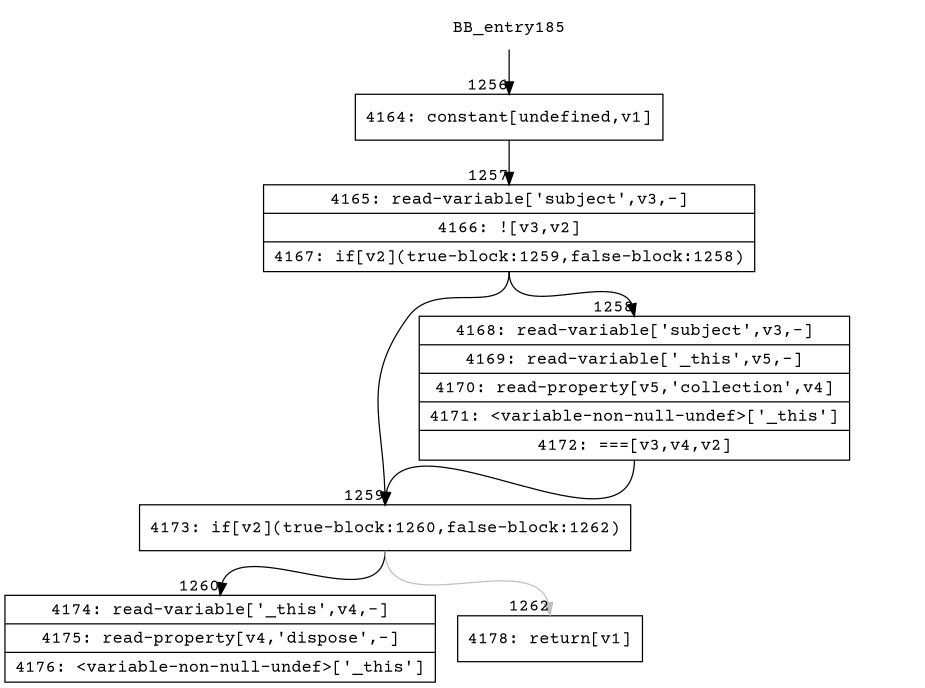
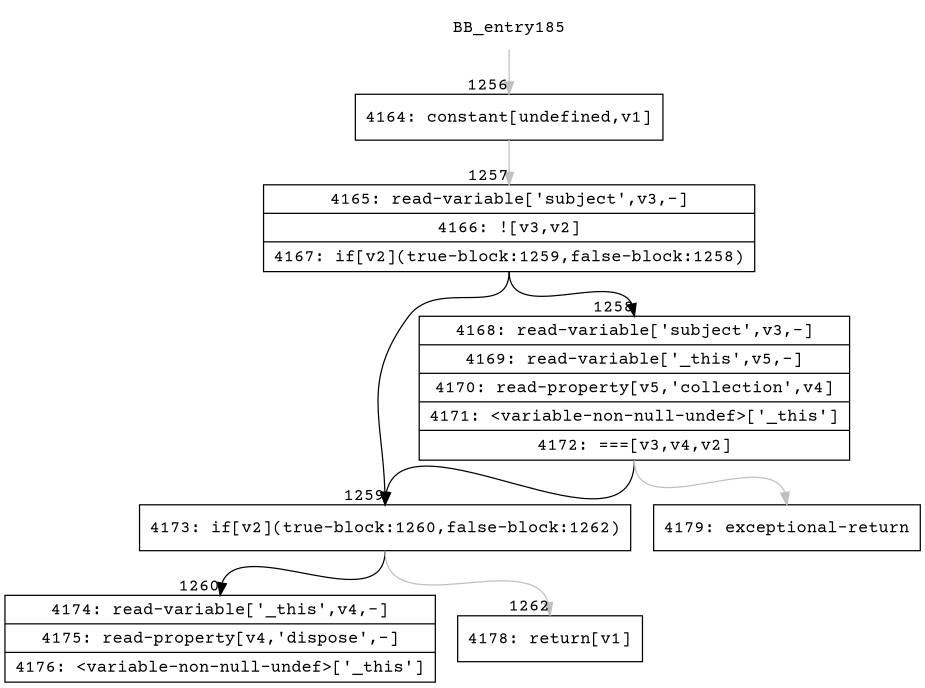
(509, 66) -> (509, 66)
(509, 156) -> (509, 156)
none -> (787, 528)
